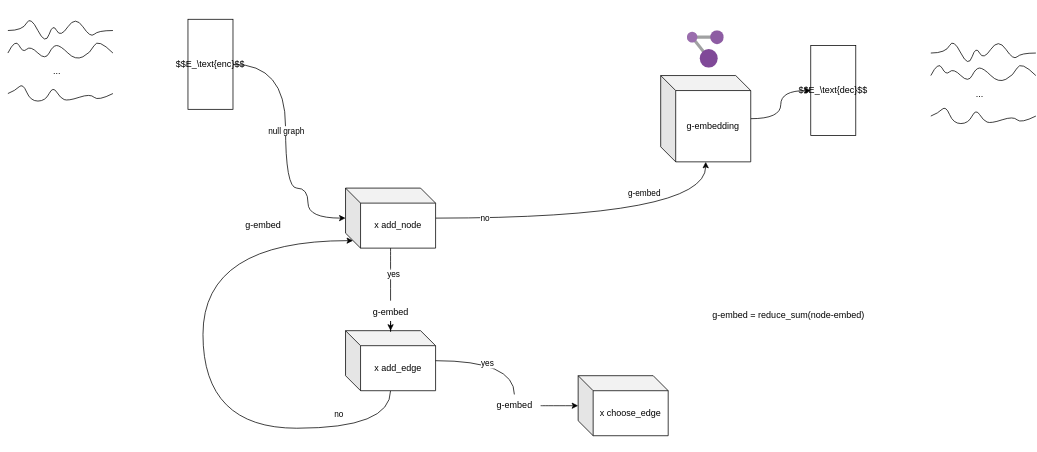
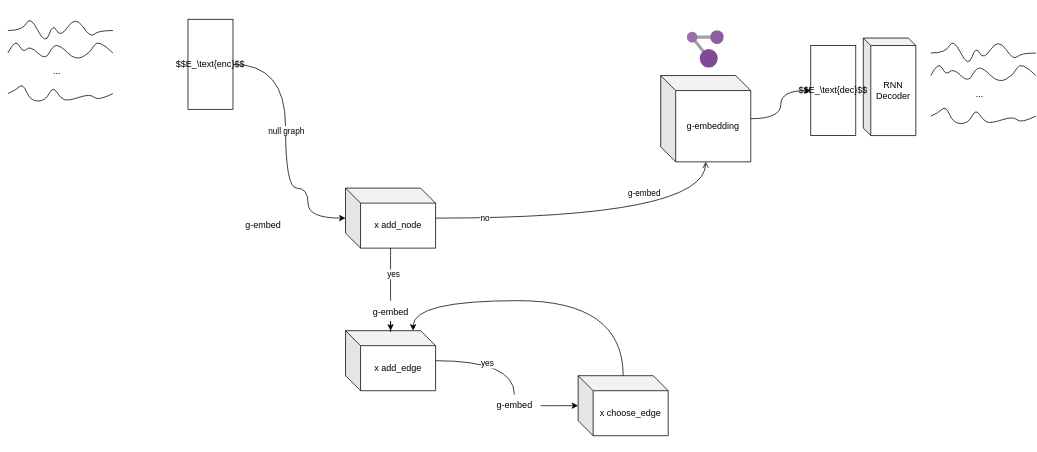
none -> (889, 87)
(670, 197) -> (670, 195)
(254, 256) -> none
none -> (581, 311)
(788, 315) -> none
